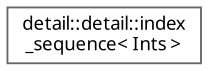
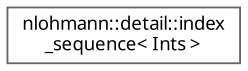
(104, 35) -> (124, 35)
